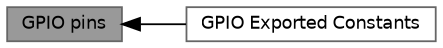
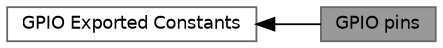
(163, 24) -> (298, 24)
